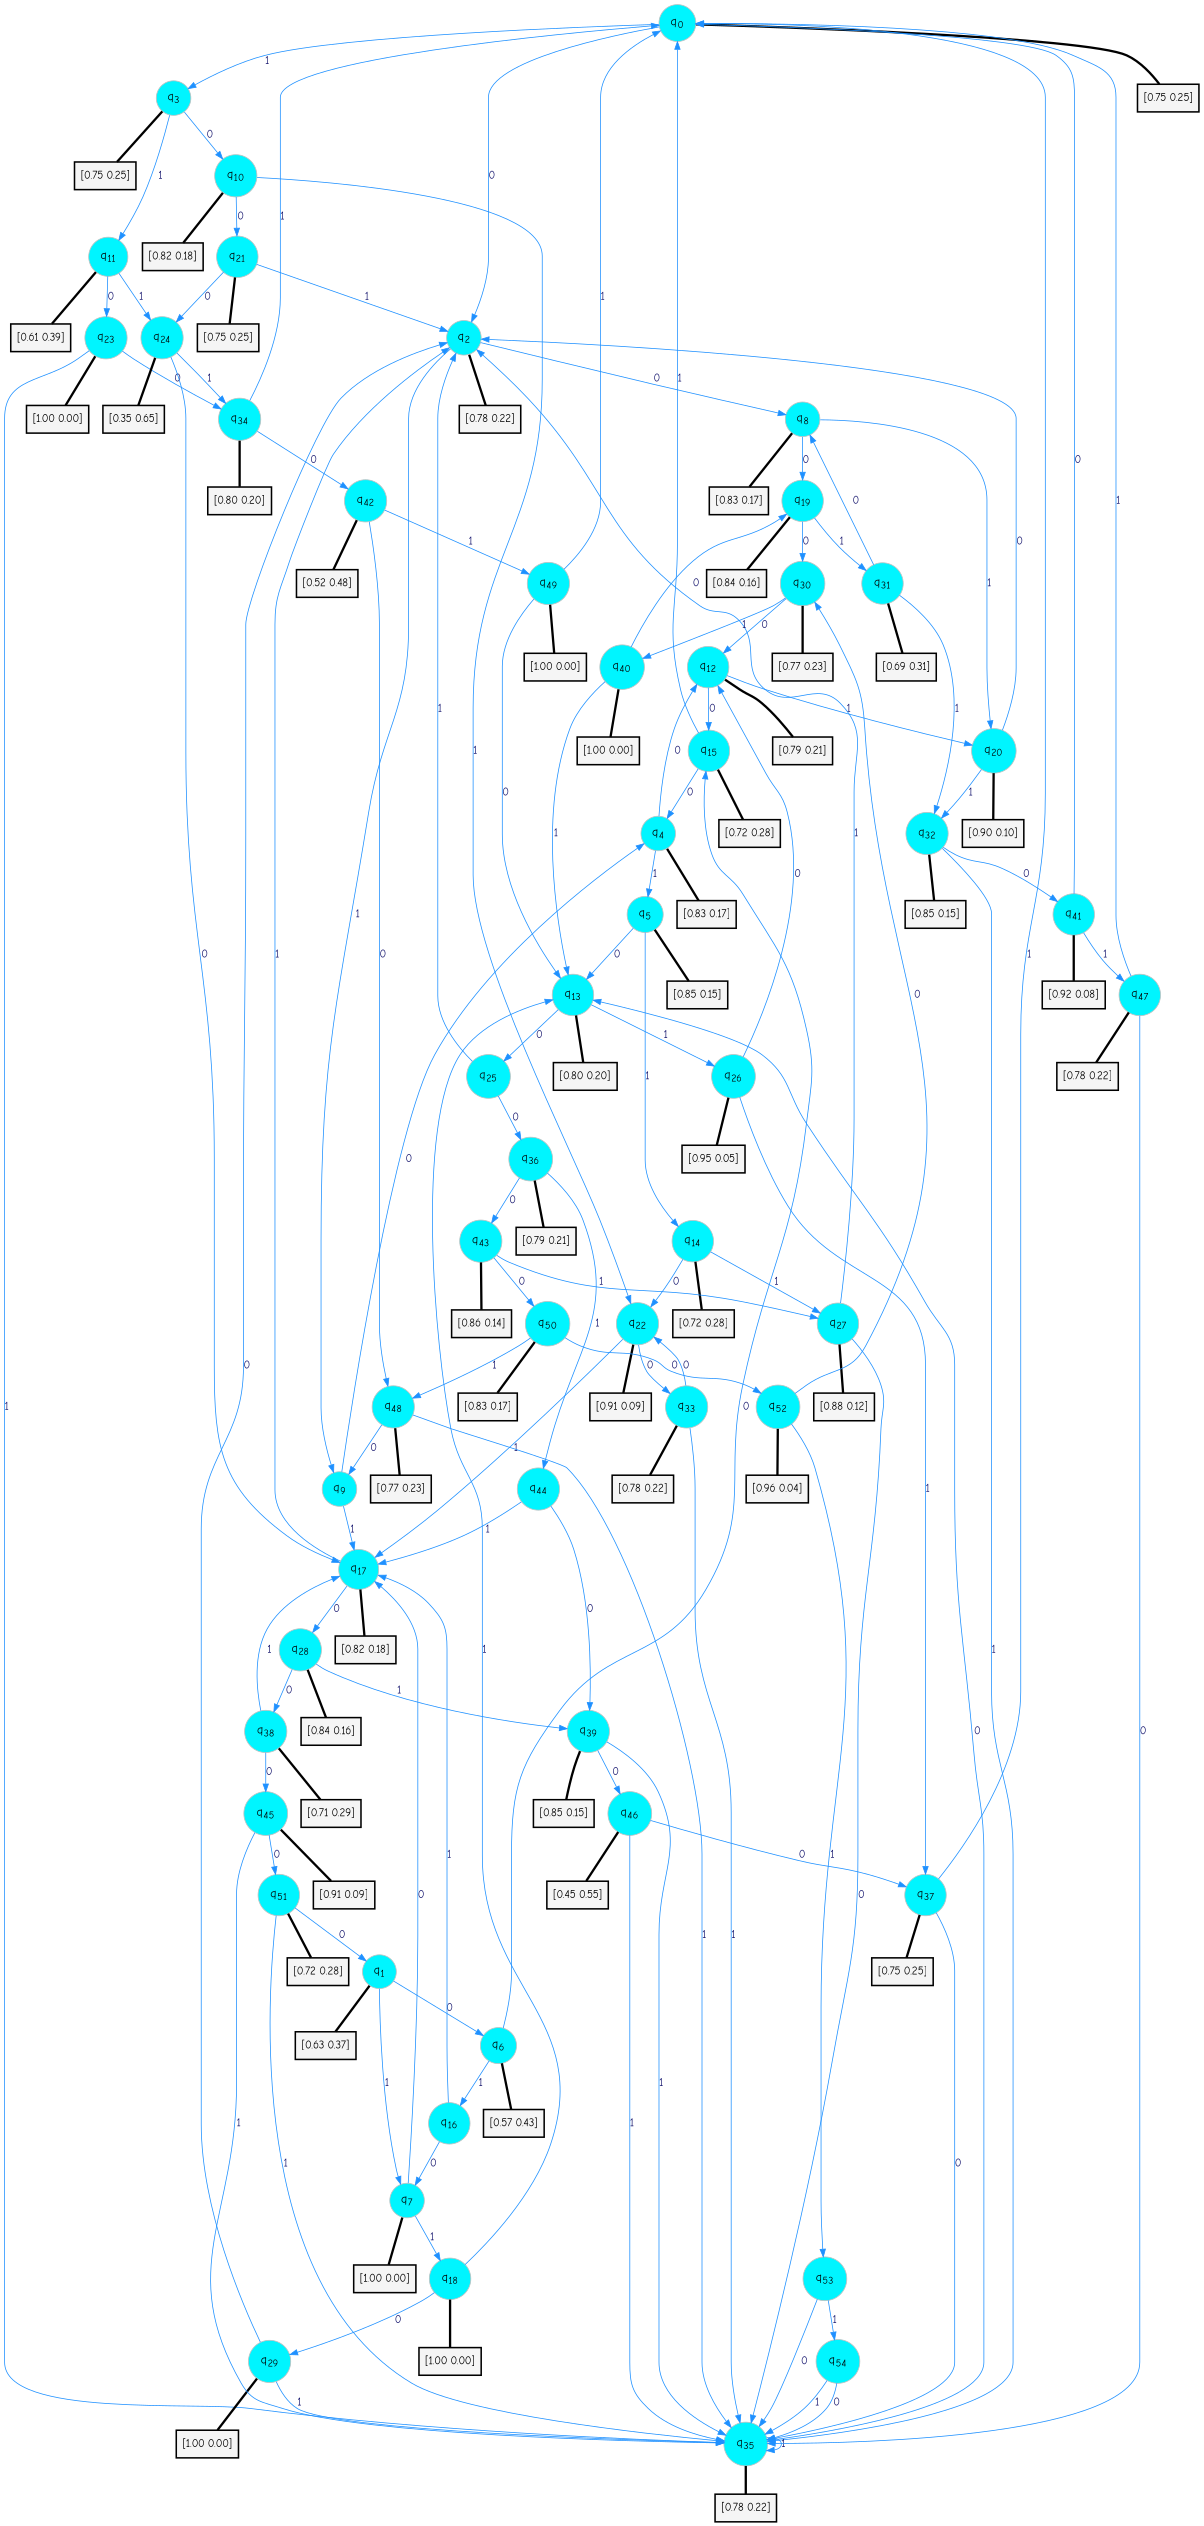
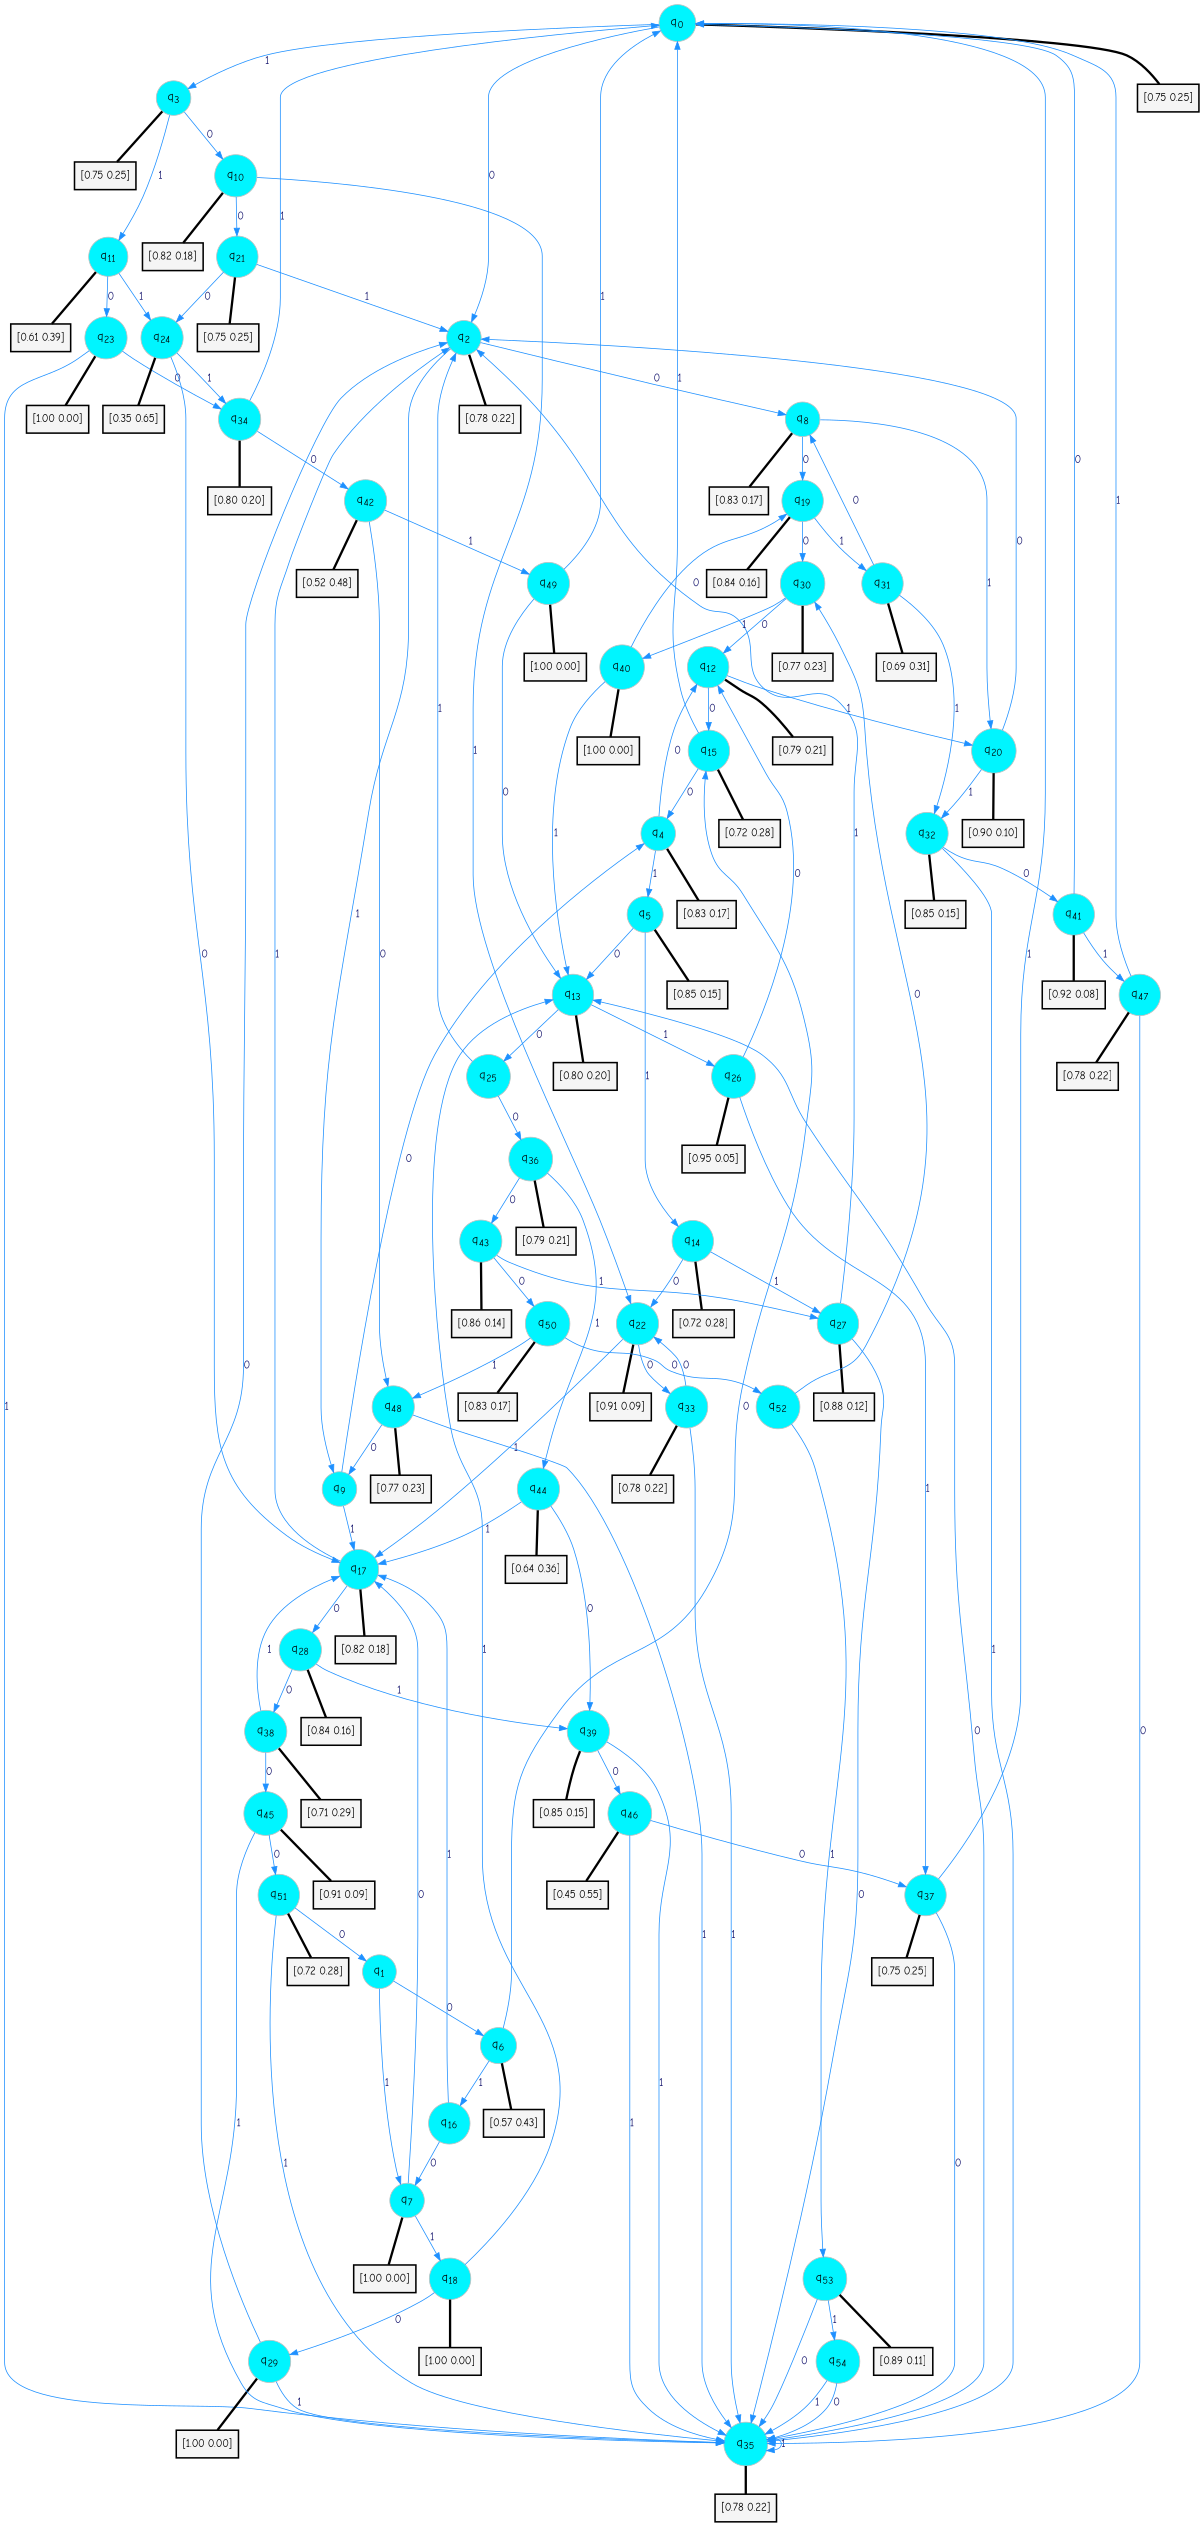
(777, 1489) -> none
none -> (536, 1569)
(326, 2046) -> none
none -> (903, 2361)
